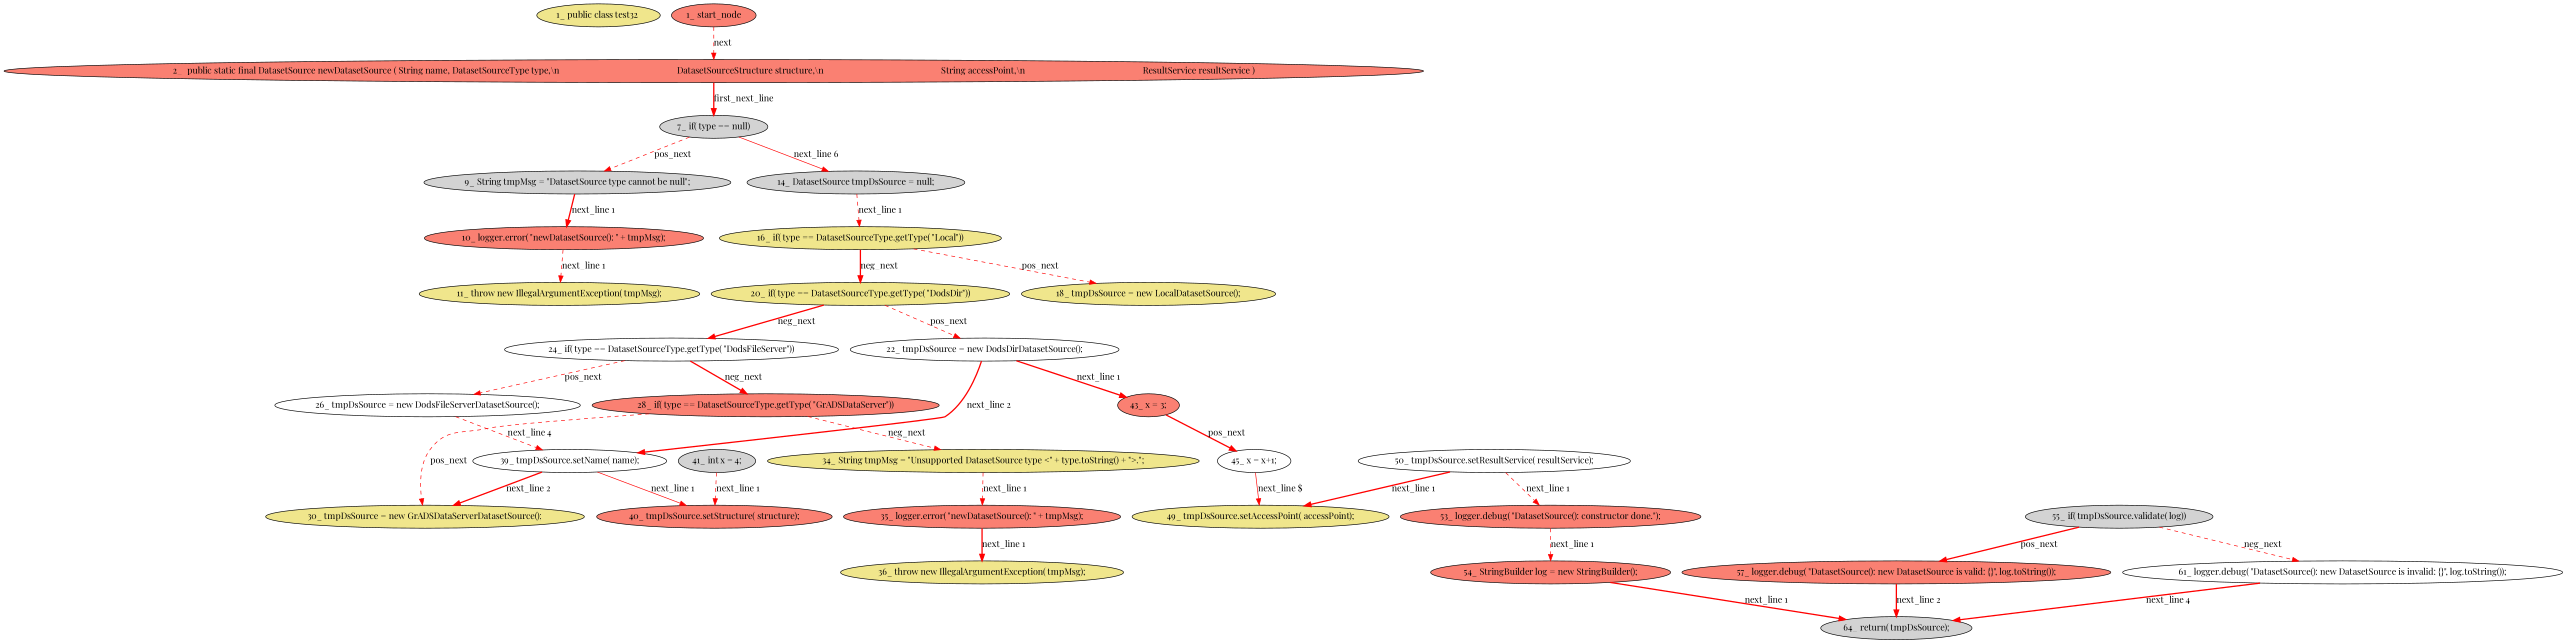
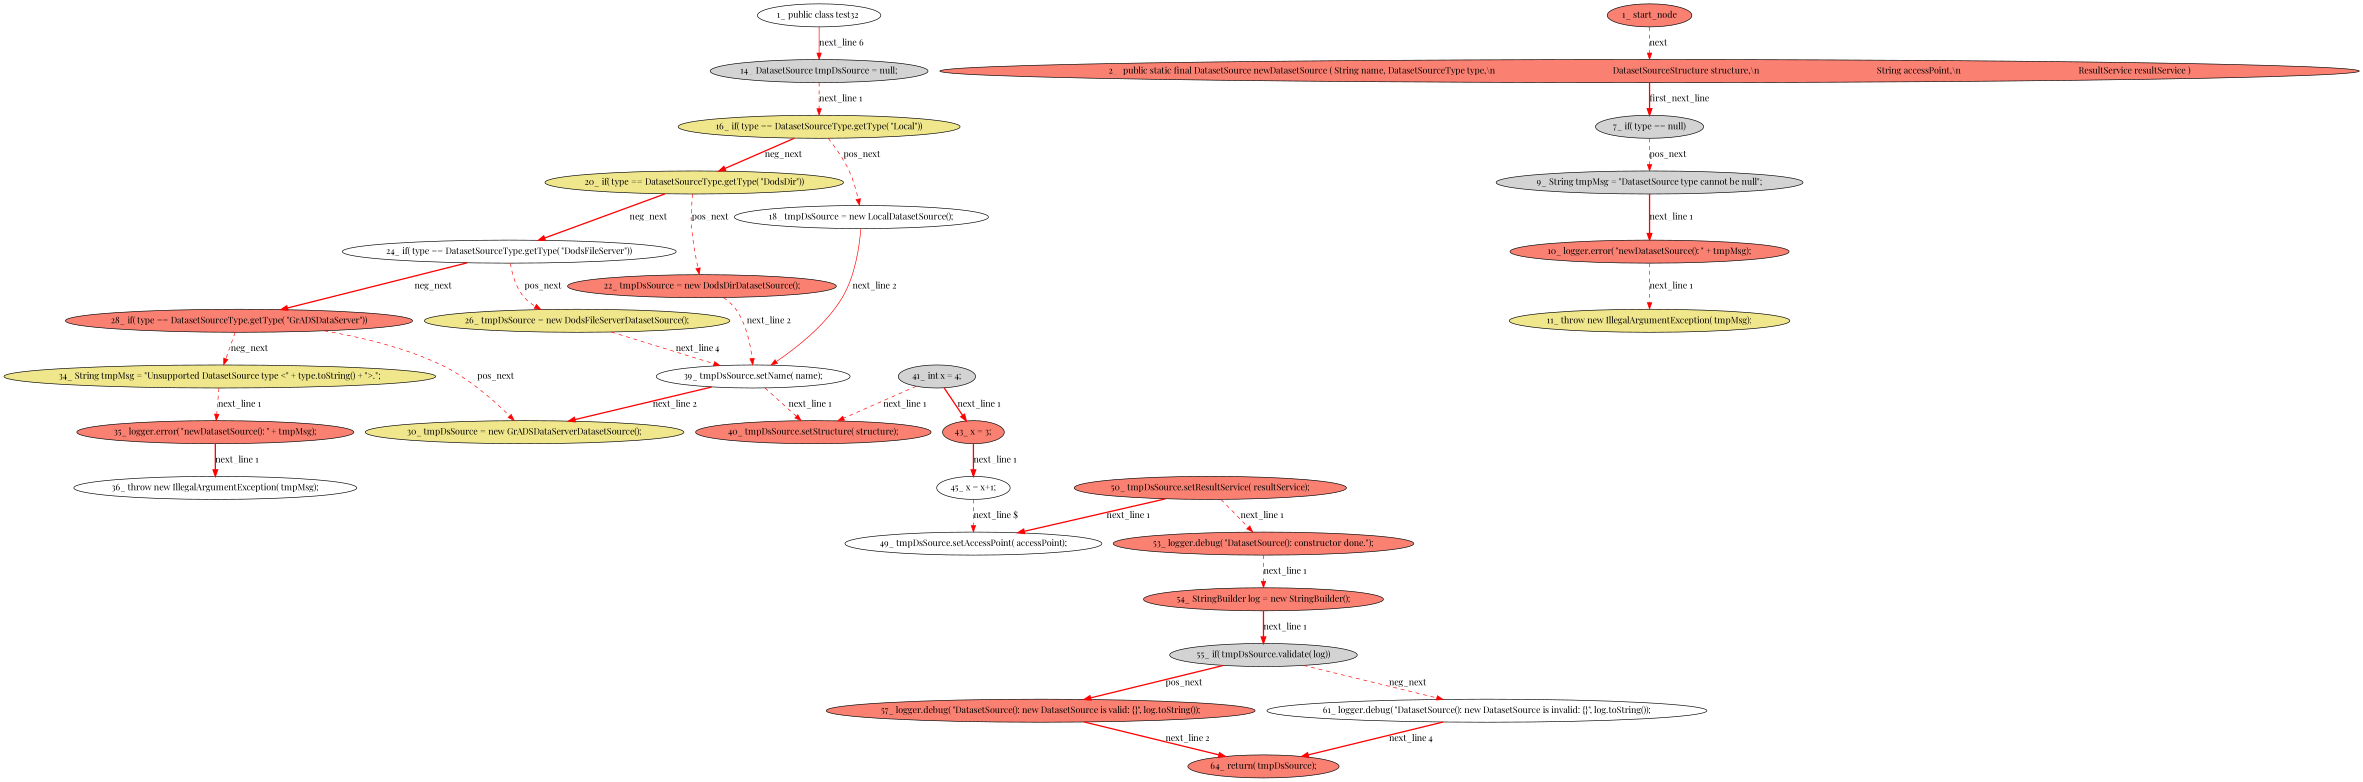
(599, 15) -> (819, 15)
(781, 153) -> (819, 40)
(1149, 294) -> (861, 217)
none -> (837, 306)
(985, 350) -> (702, 286)
(1068, 378) -> (953, 402)
(428, 405) -> (577, 321)
(828, 431) -> (744, 325)
(1227, 433) -> (995, 460)
(1494, 461) -> (1210, 488)
(1257, 486) -> (973, 513)
(639, 488) -> (781, 402)
(1261, 517) -> (973, 544)
(982, 572) -> (215, 488)
(1725, 600) -> (1263, 624)
(1896, 628) -> (1263, 766)
